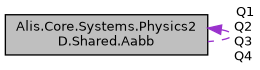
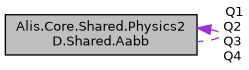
(107, 35) -> (101, 35)
